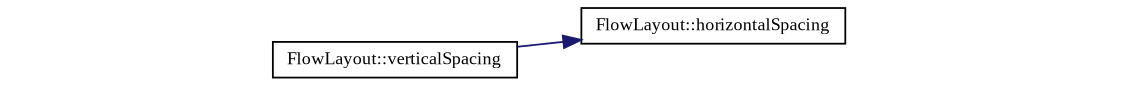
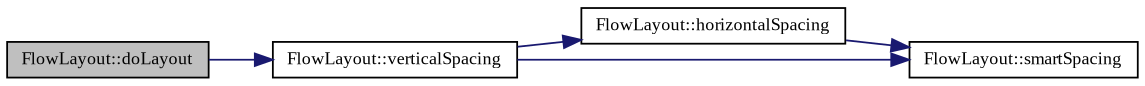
none -> (108, 60)
none -> (1024, 60)
